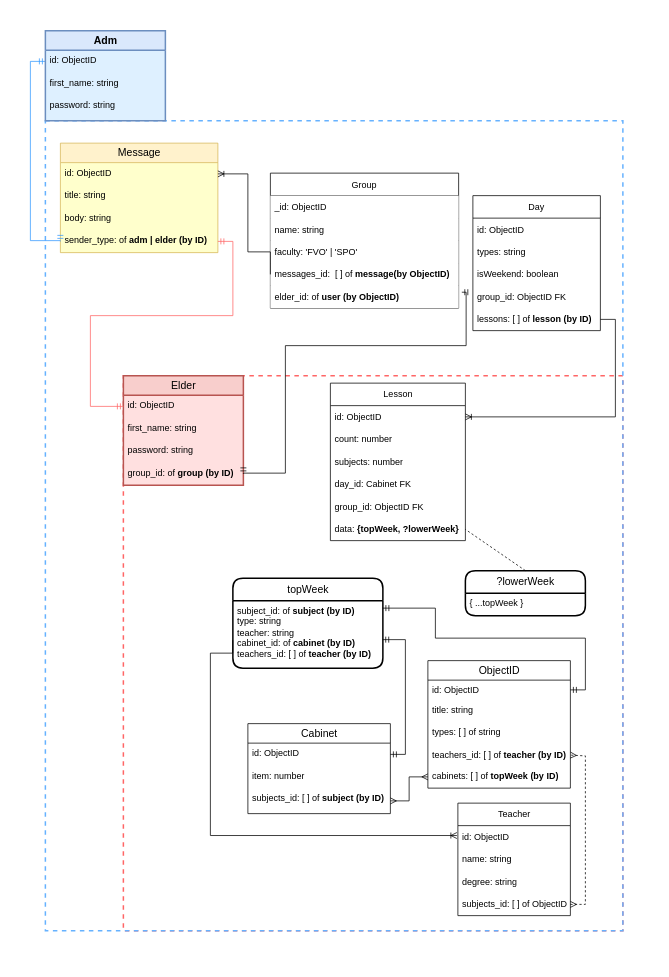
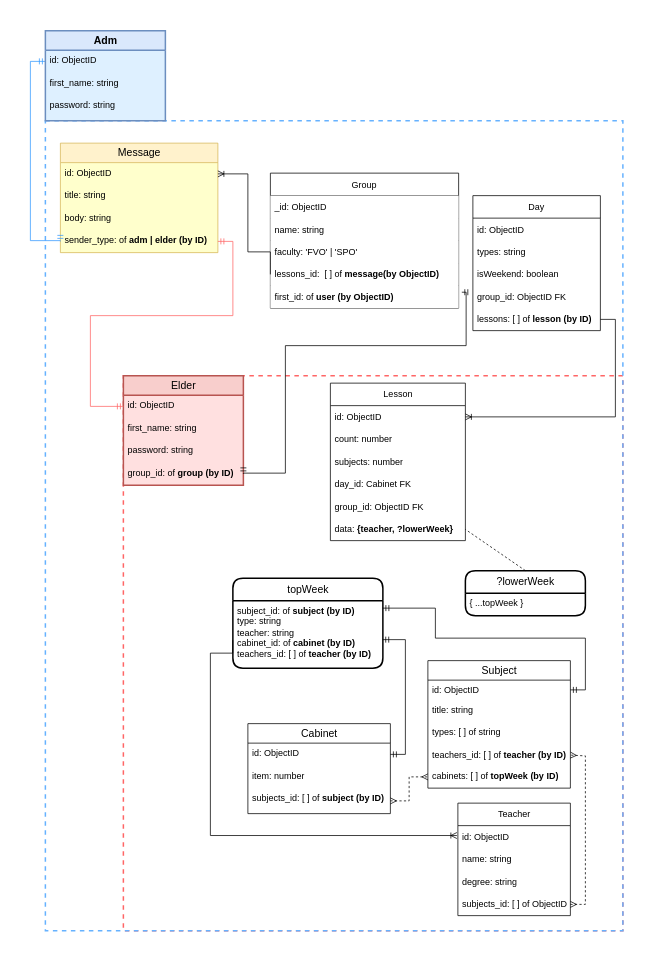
(374, 274) -> (370, 274)
(346, 297) -> (346, 297)
(397, 529) -> (397, 529)
(500, 670) -> (500, 670)
(409, 790) -> (409, 790)
